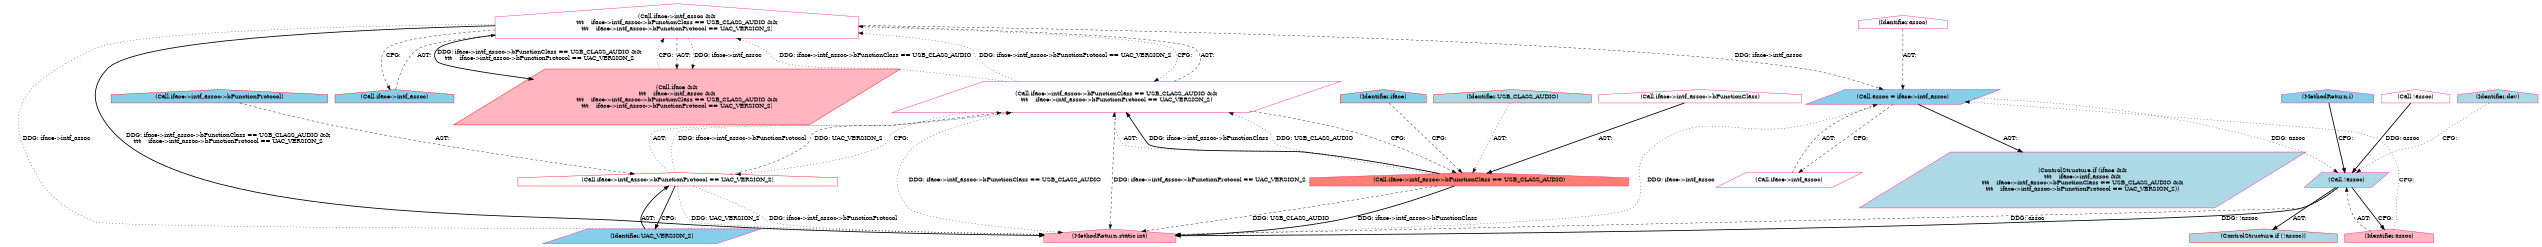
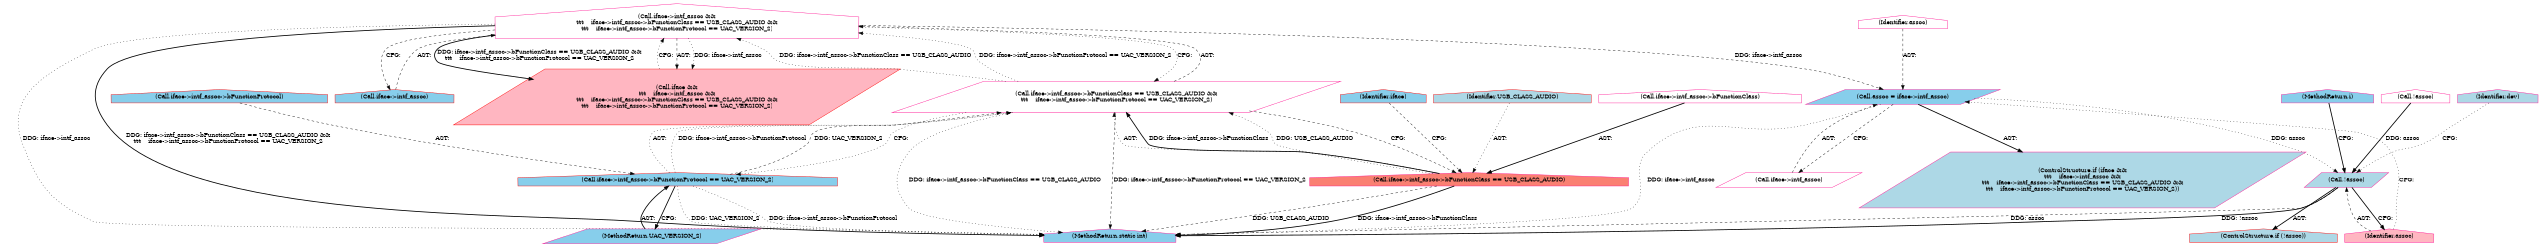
(678, 180) -> (678, 180)
(652, 236) -> (652, 236)
(1110, 236) -> (1110, 236)
